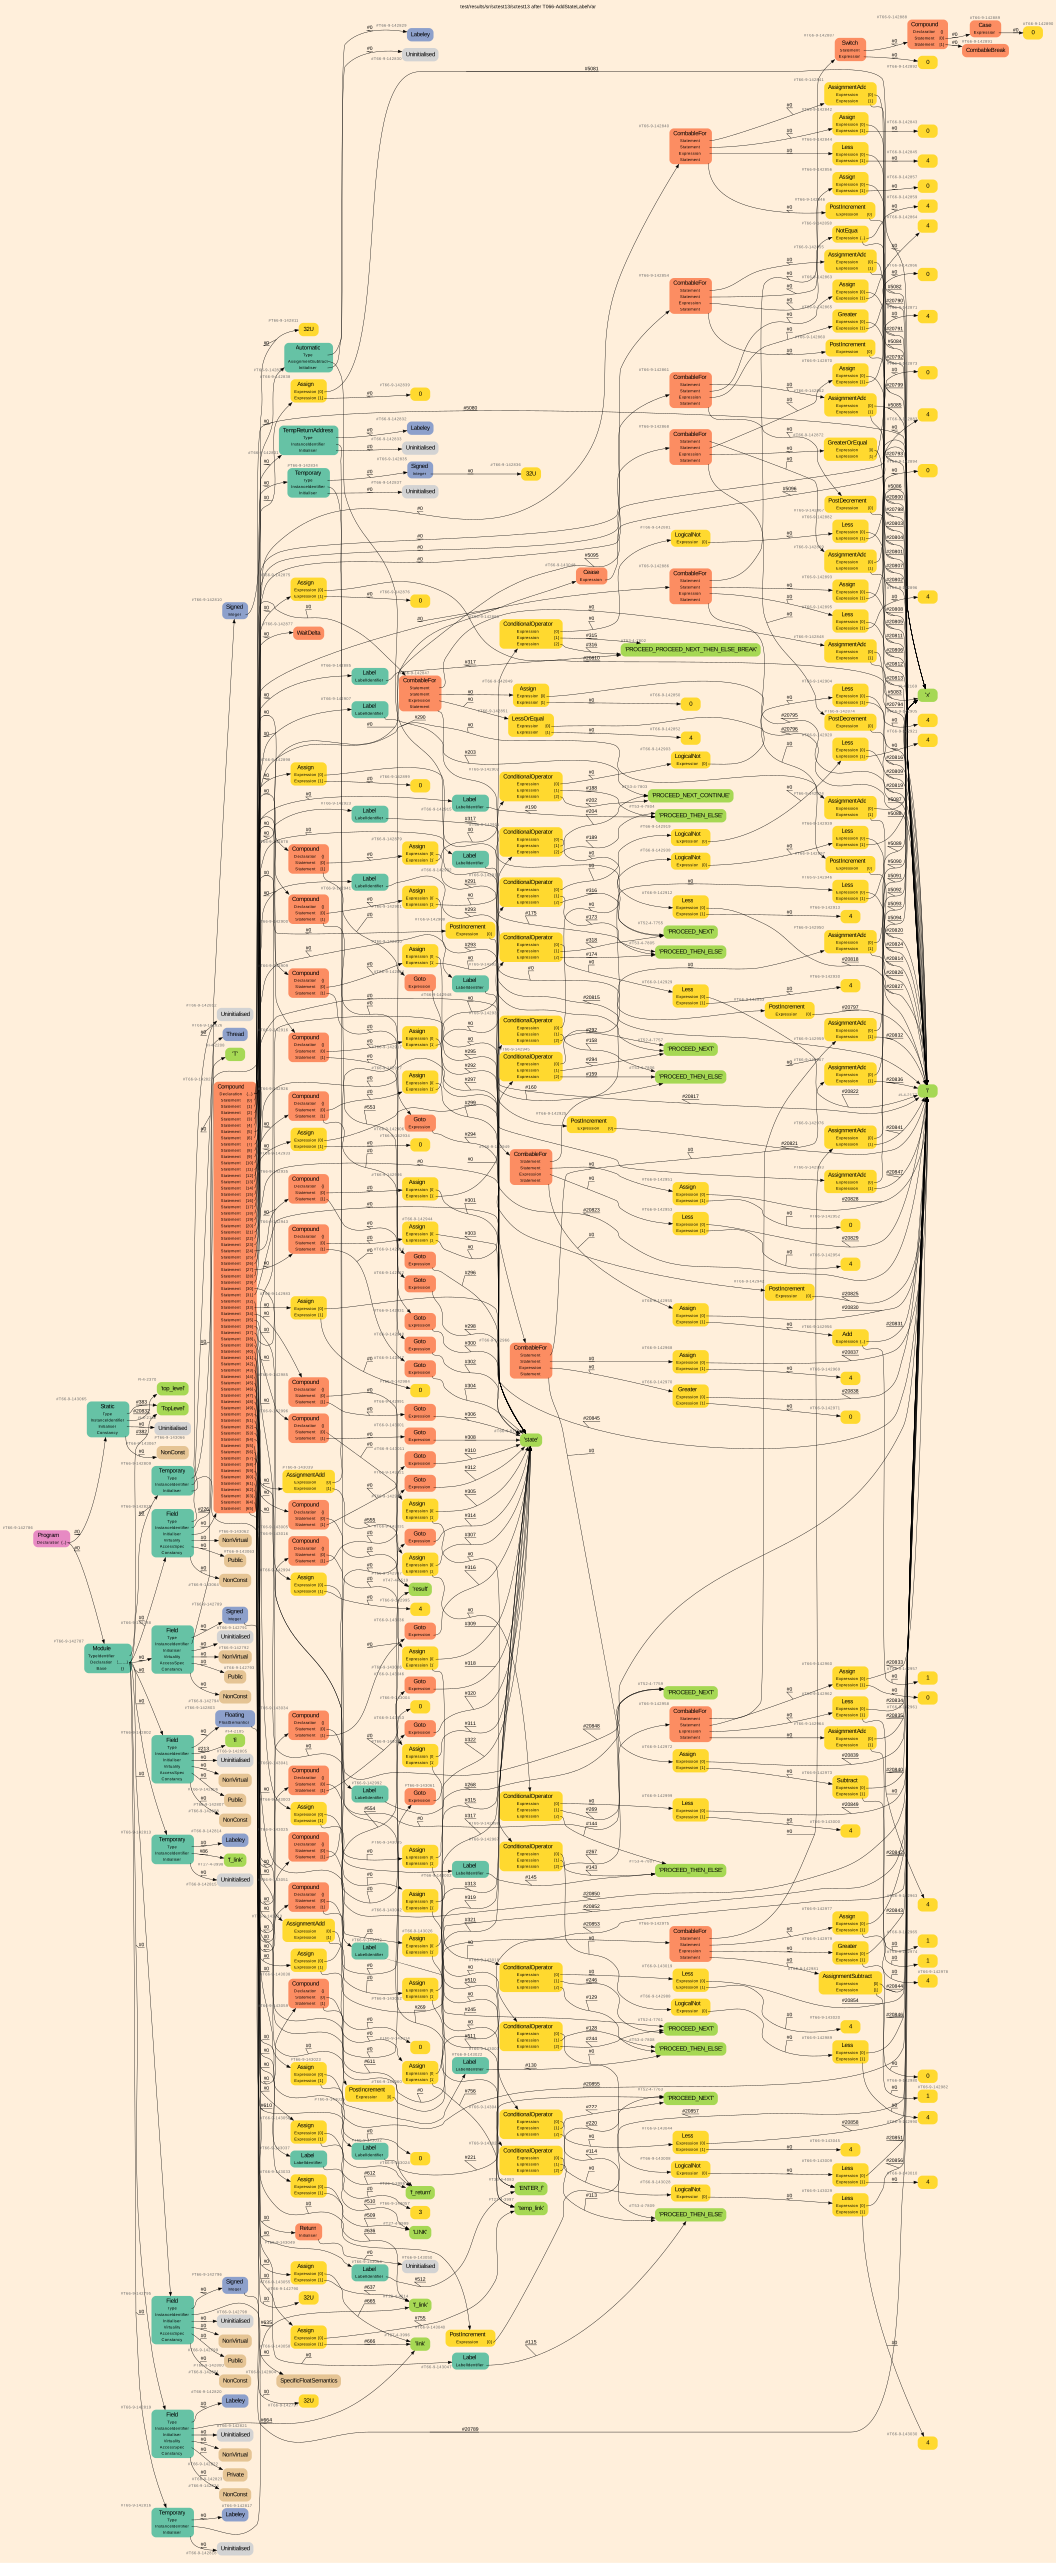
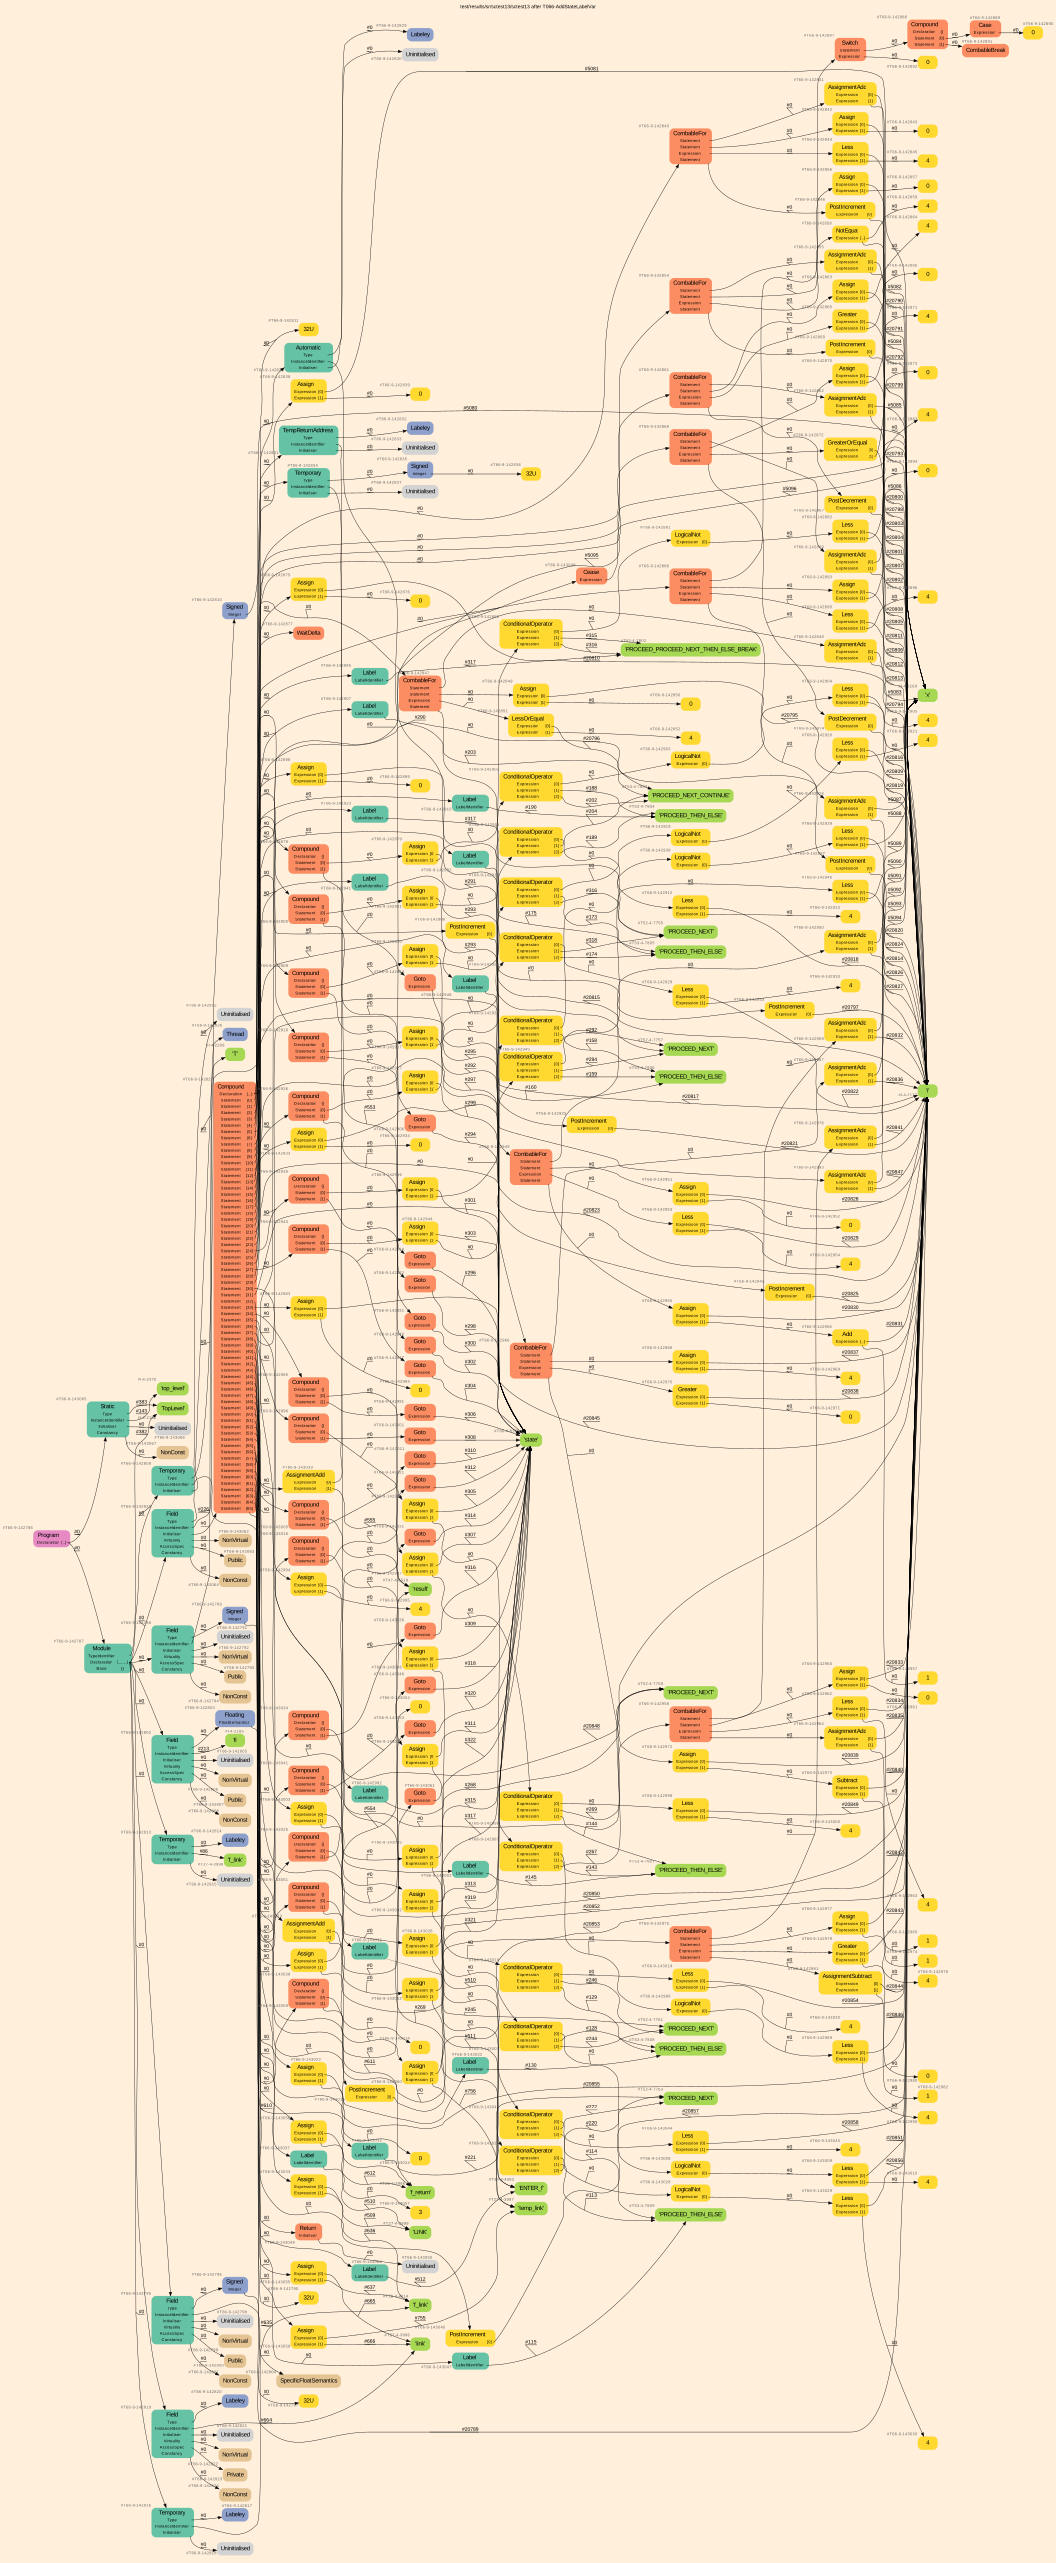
(308, 361) -> (308, 361)
(847, 786) -> (603, 752)
(142, 1411) -> (142, 1411)
